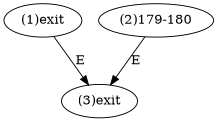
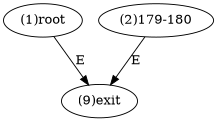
(43, 20) -> (43, 20)
(100, 101) -> (100, 101)
